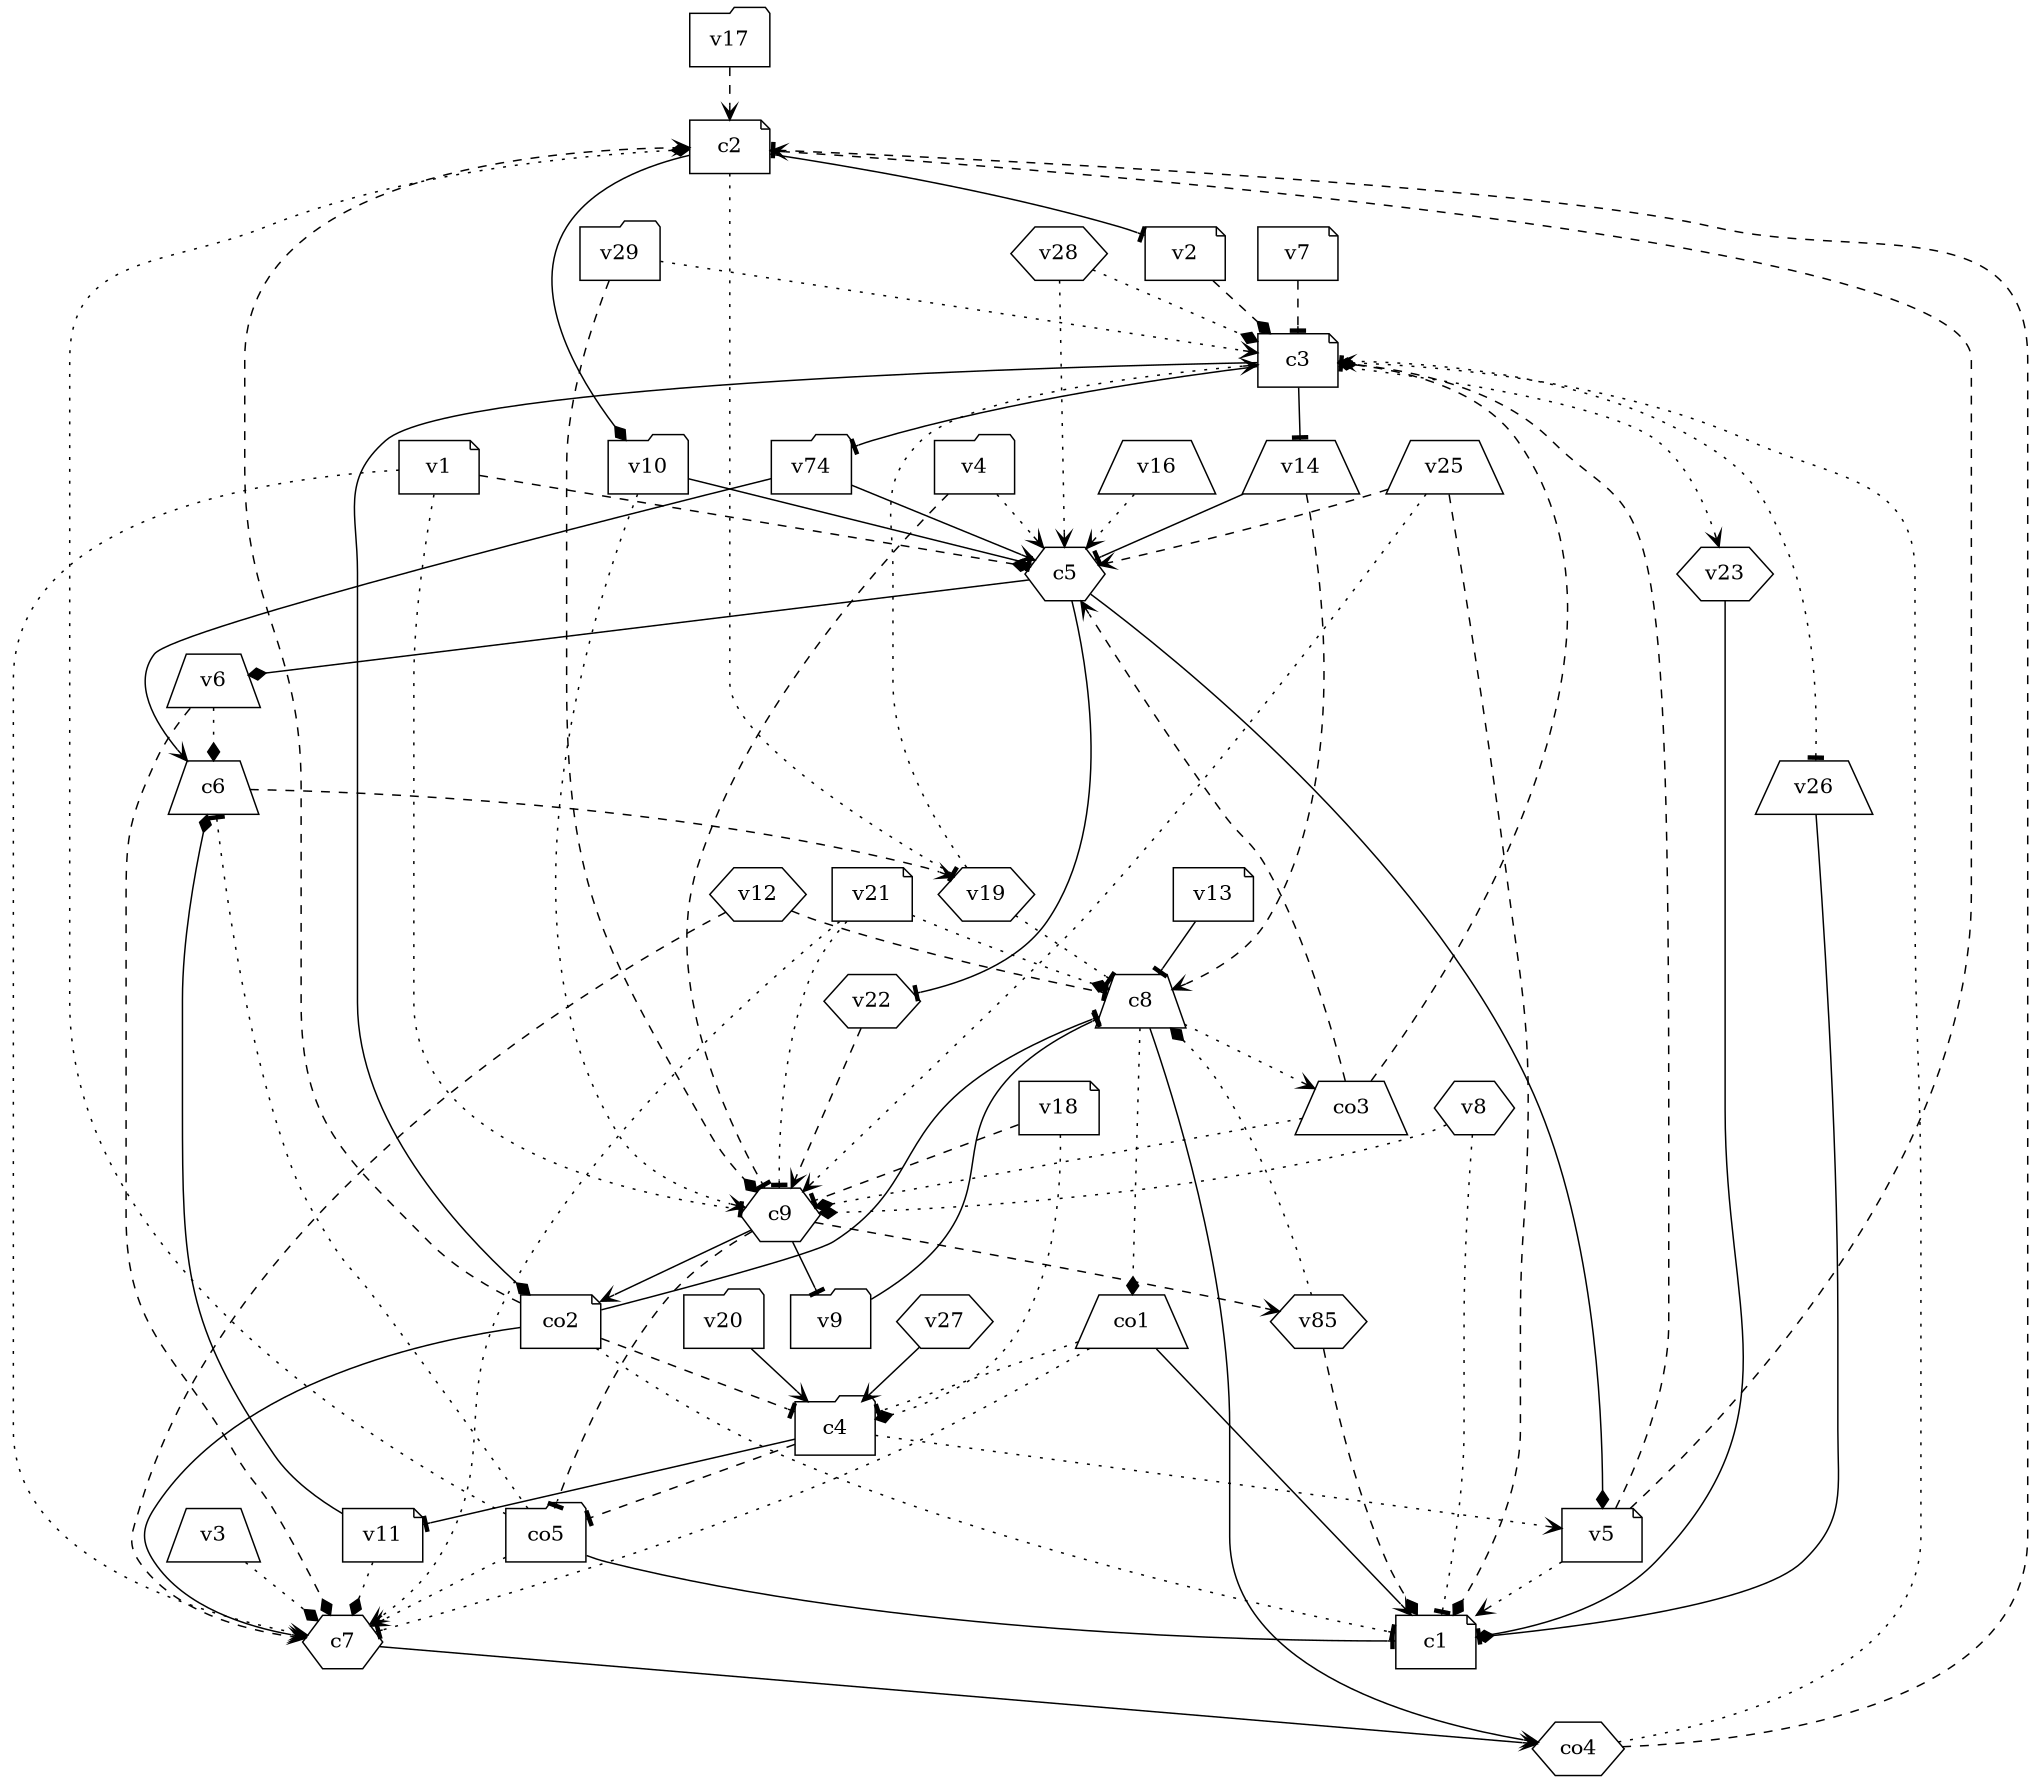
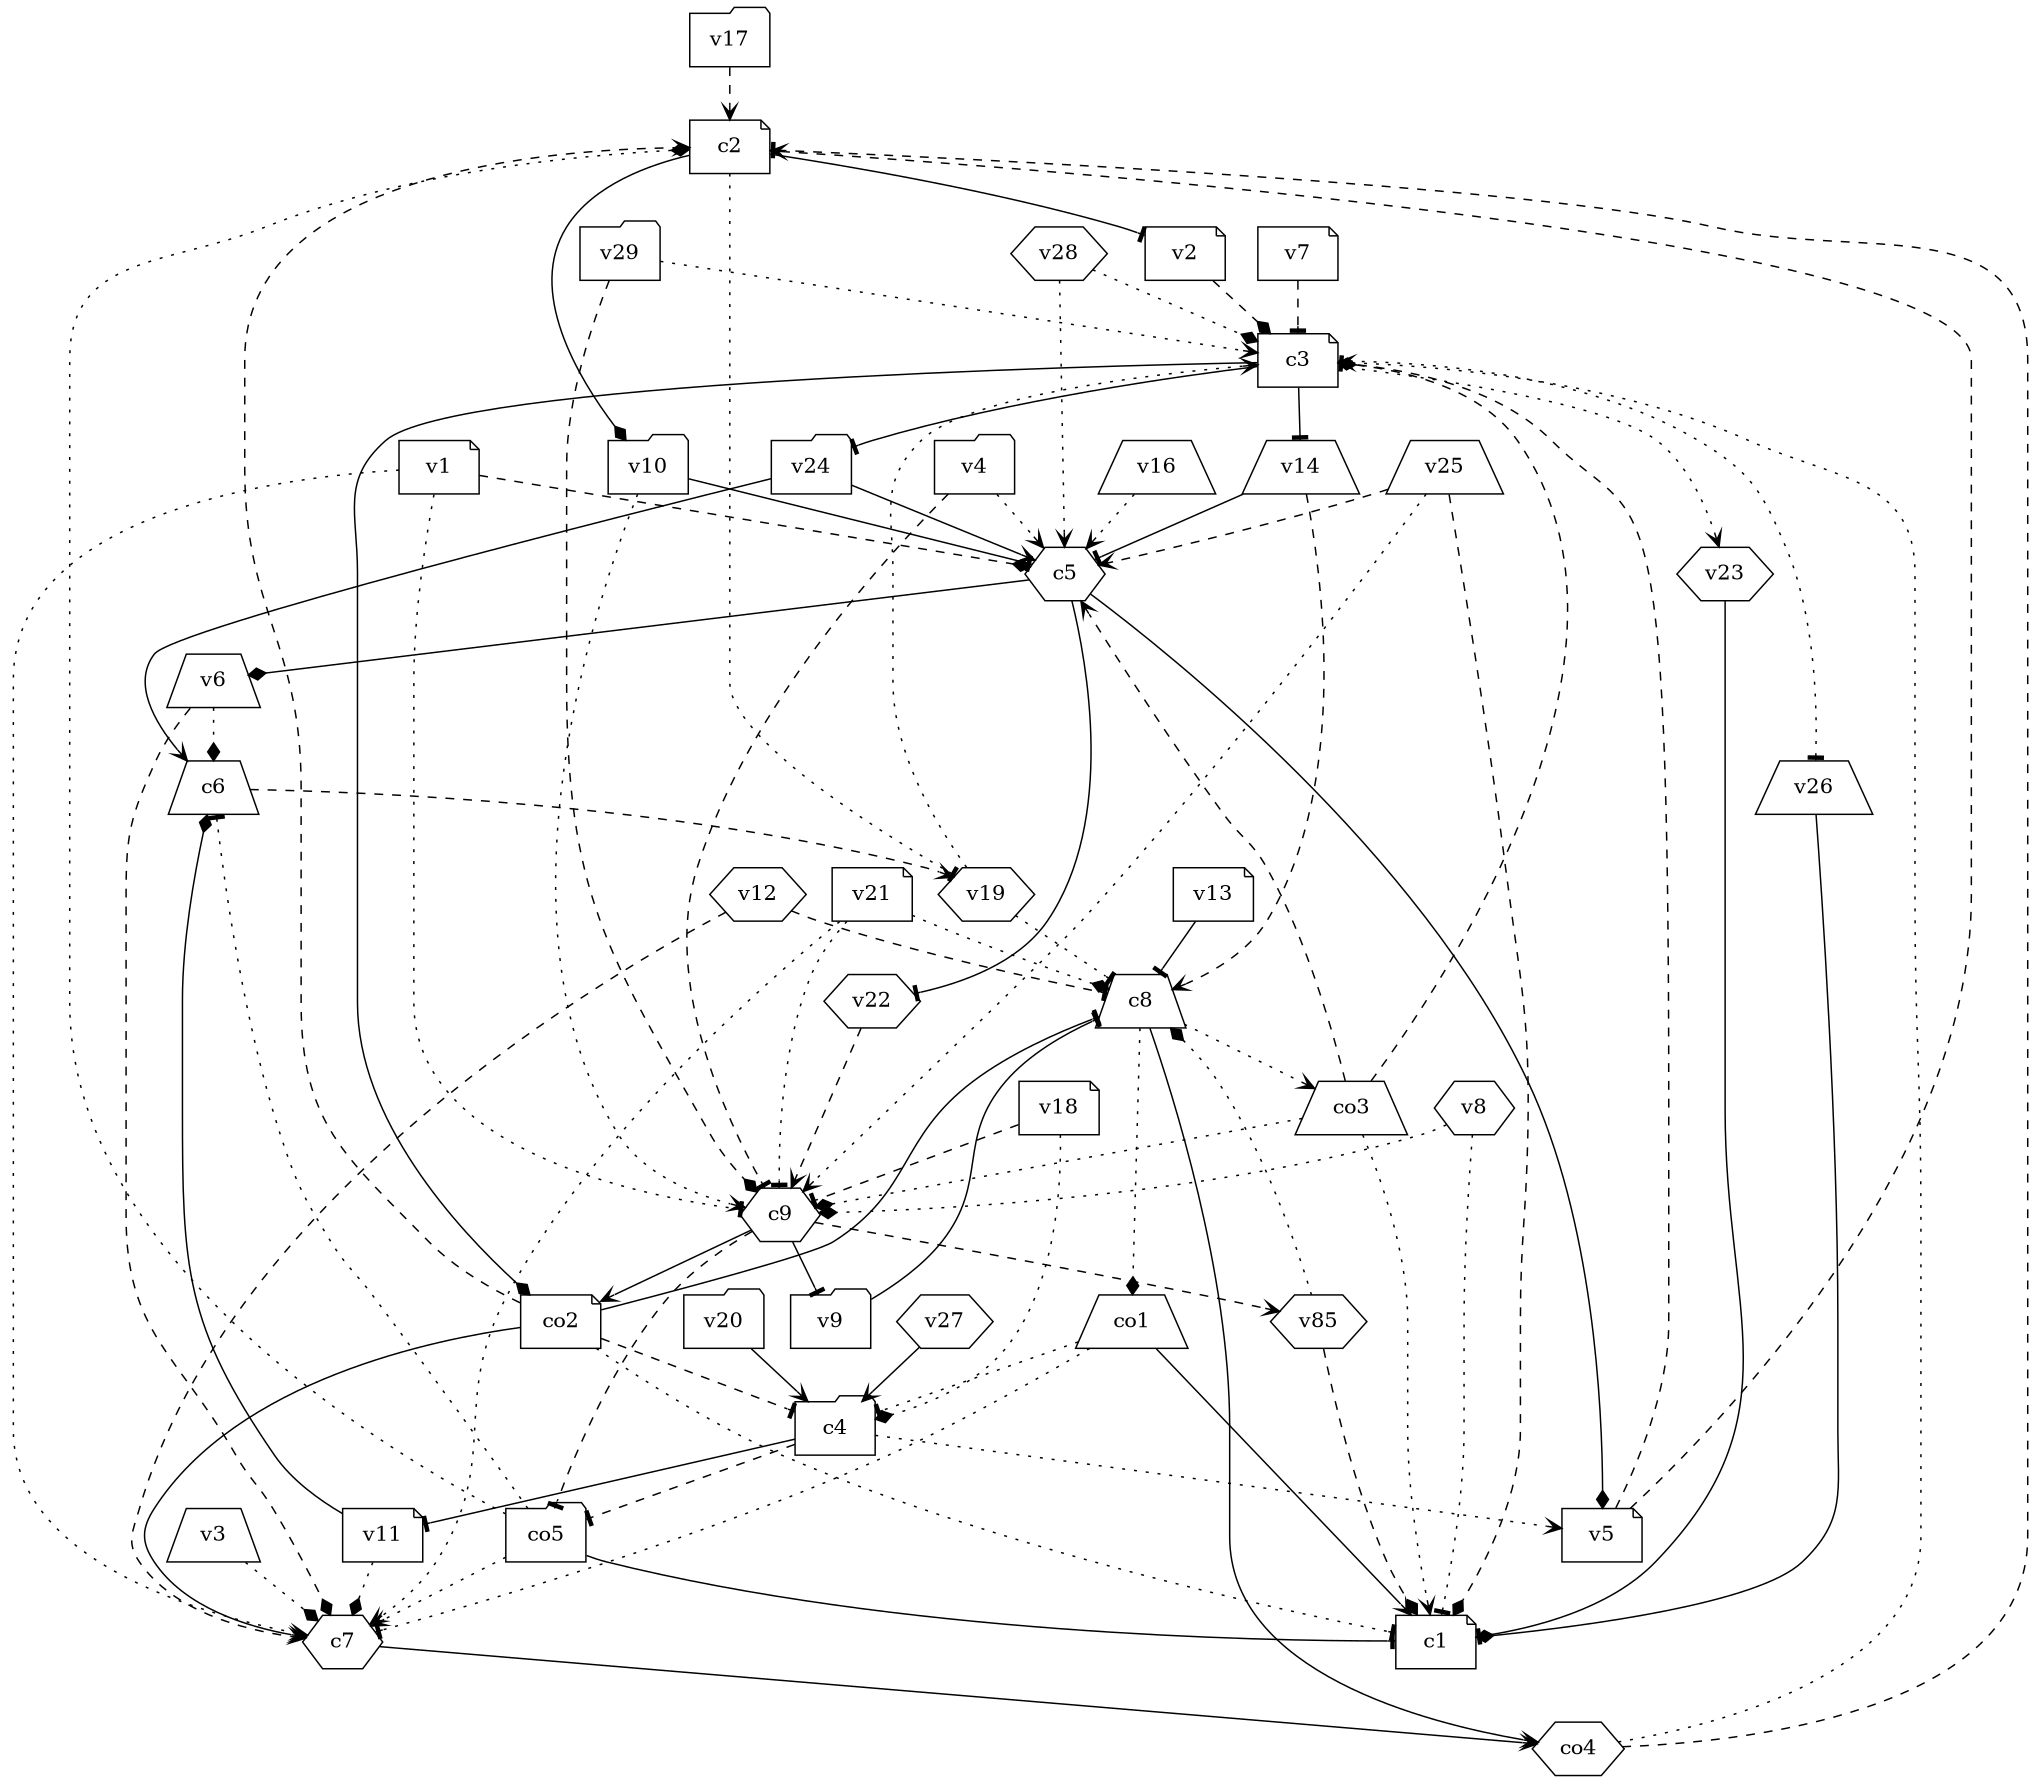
(811, 467) -> (811, 467)
(1525, 1585) -> (1408, 1365)
